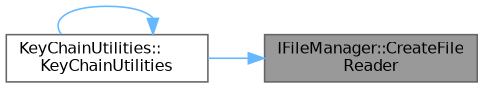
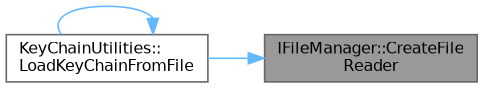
(107, 58) -> (107, 58)
